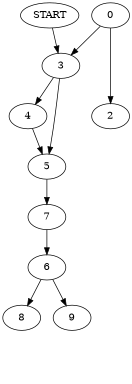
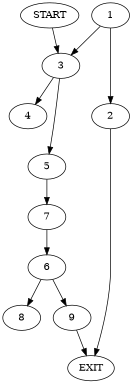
(111, 15) -> (111, 15)
(36, 138) -> none
none -> (91, 368)
